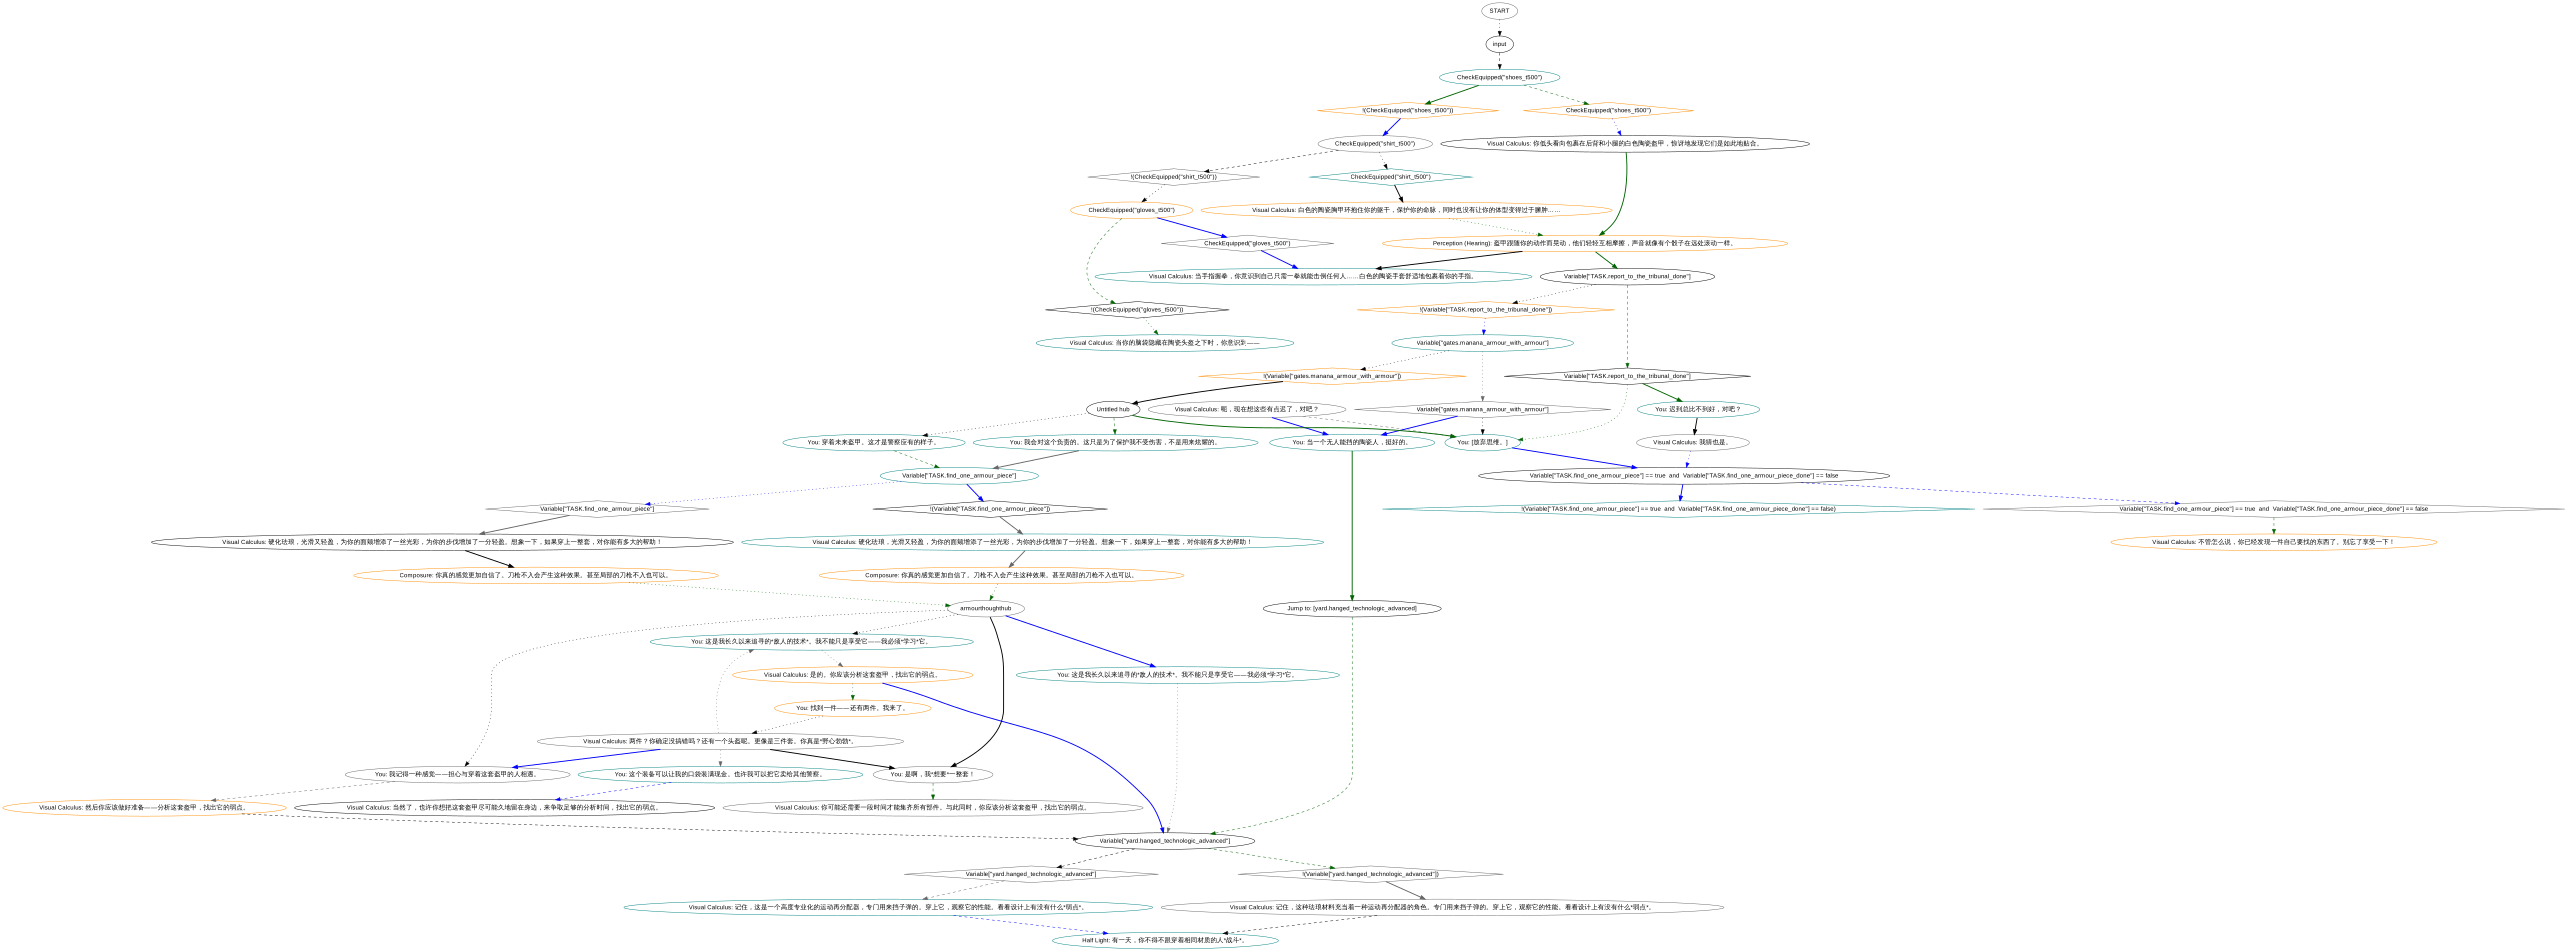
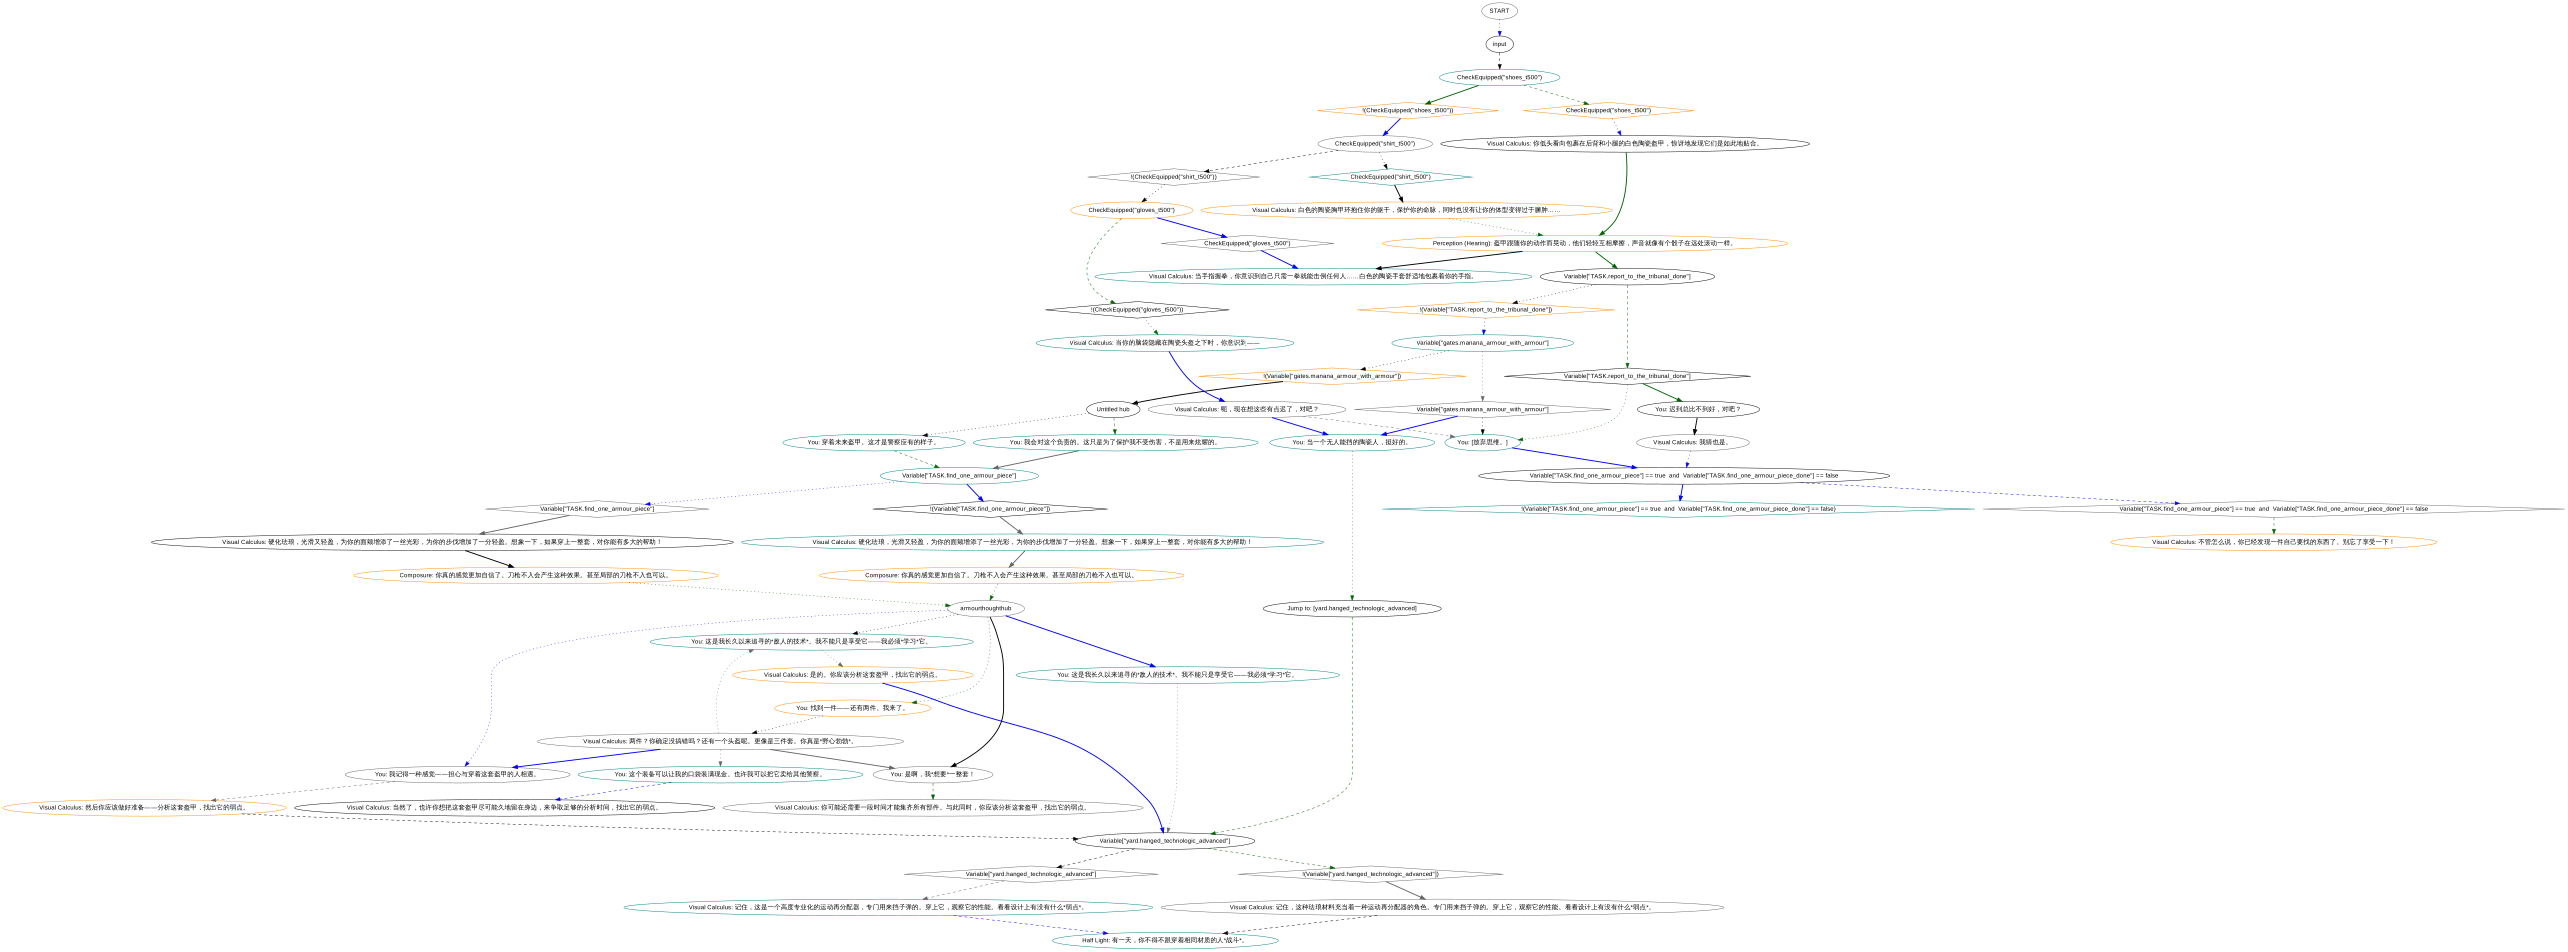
(1500, 25) -> (1500, 25)
none -> (1190, 380)
(1699, 409) -> (1699, 409)
(1292, 428) -> none
(1352, 523) -> (1352, 523)
(668, 627) -> (668, 627)
(853, 689) -> (979, 681)
(830, 759) -> (830, 759)
